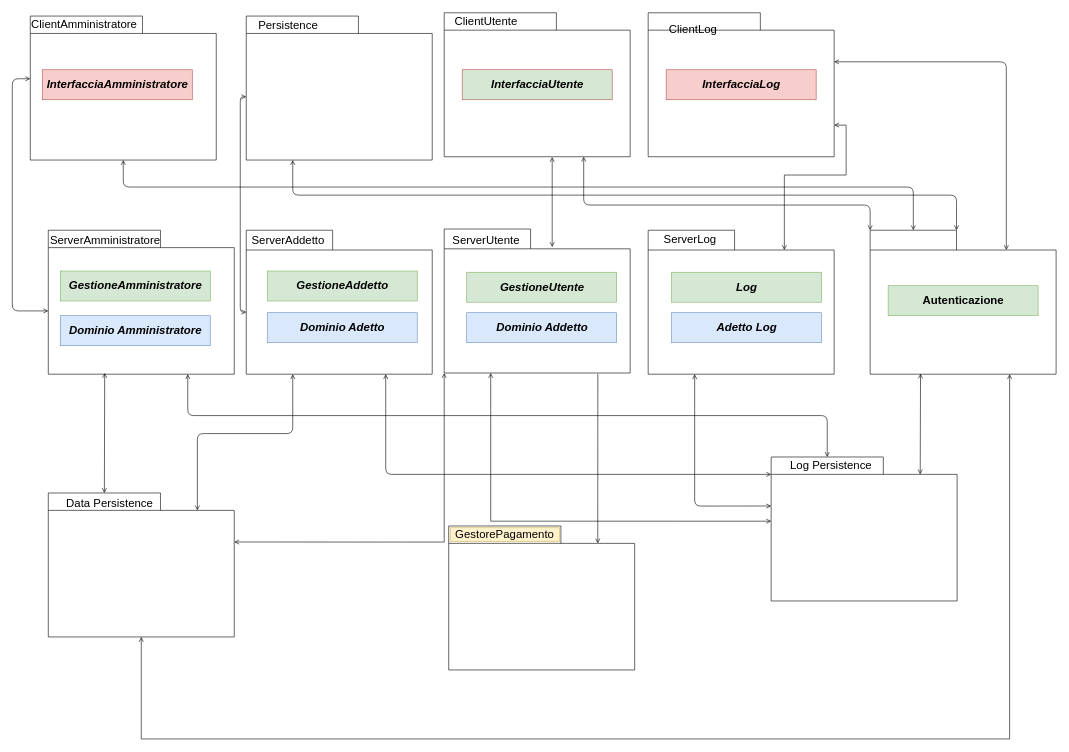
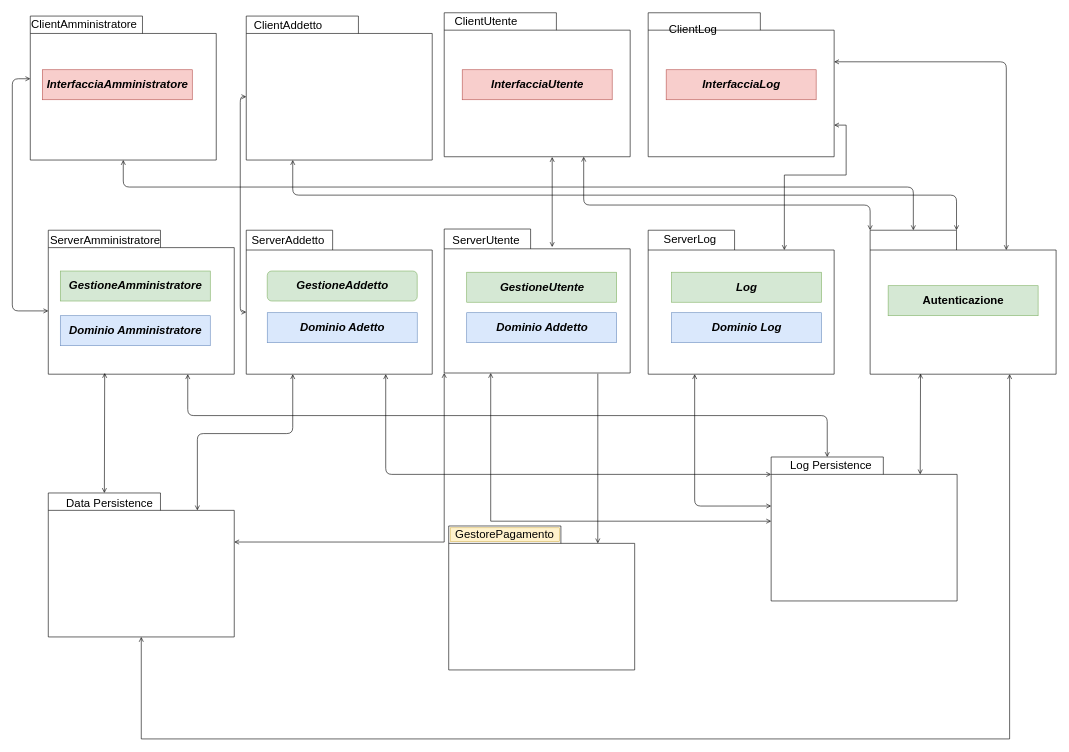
(288, 26) -> (288, 26)
(537, 85) -> (537, 85)
(342, 286) -> (342, 286)
(747, 328) -> (747, 328)
